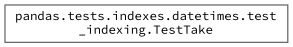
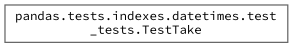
(146, 24) -> (146, 24)
